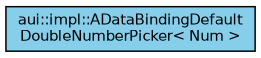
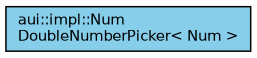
(131, 29) -> (128, 29)
